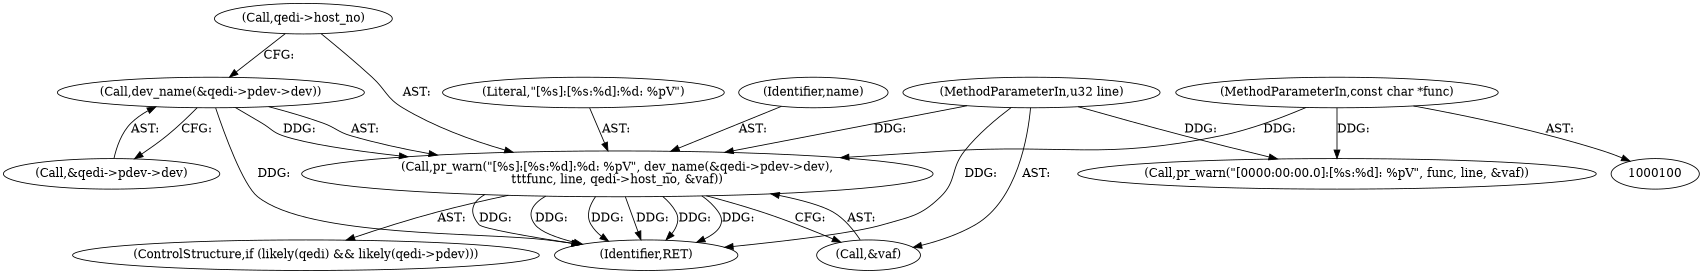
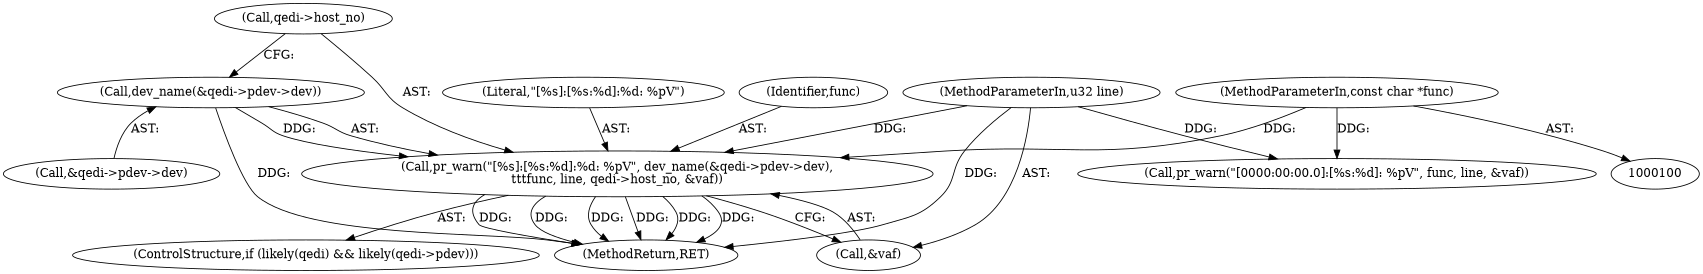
(813, 92) -> (813, 92)
(171, 133) -> none
(646, 255) -> (646, 255)
